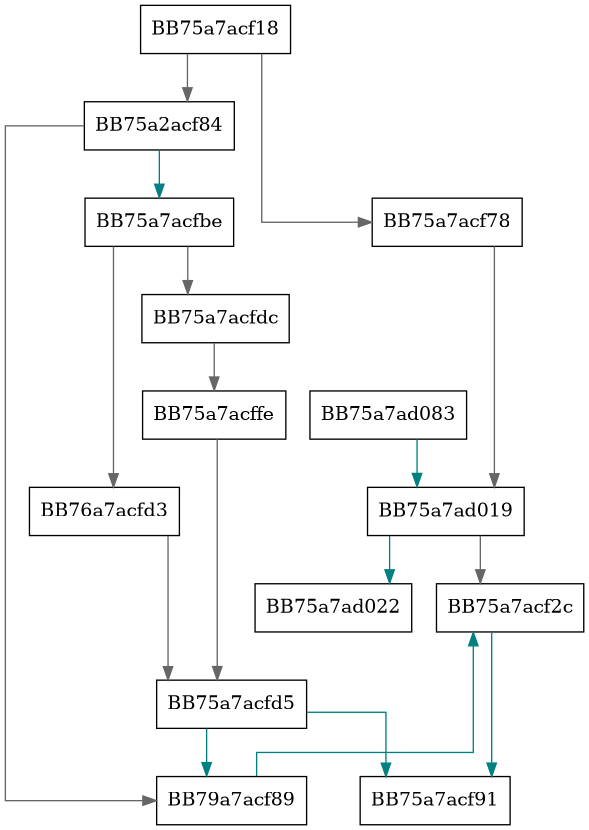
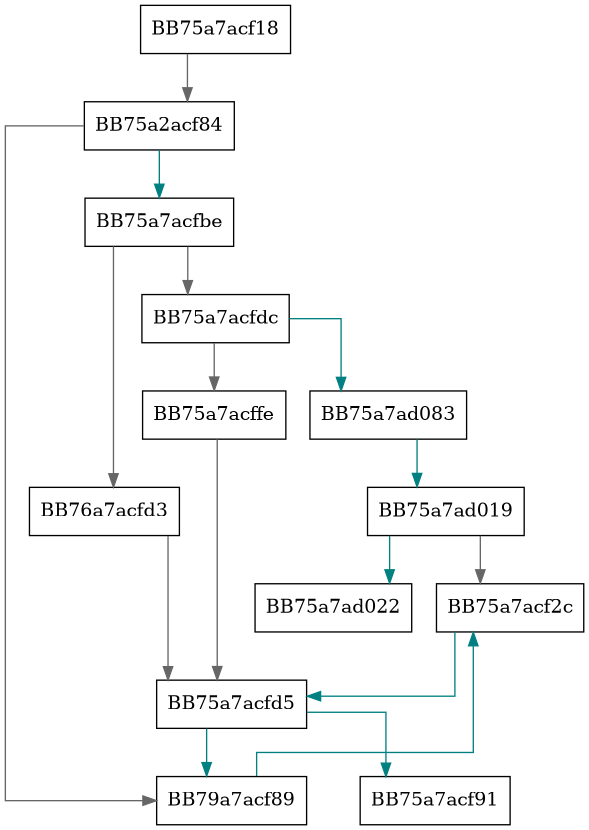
(447, 222) -> none
none -> (341, 322)
(492, 698) -> (420, 696)
